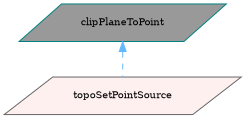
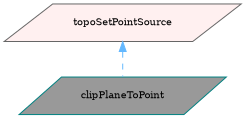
(123, 64) -> (123, 64)
